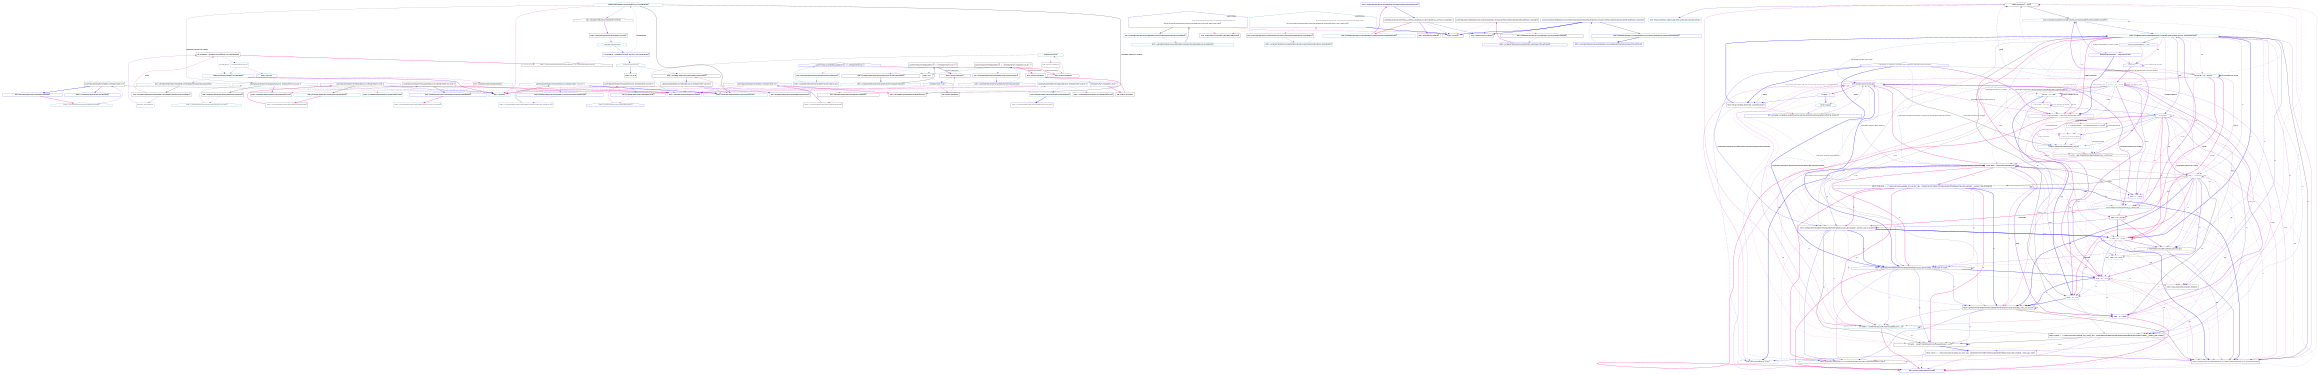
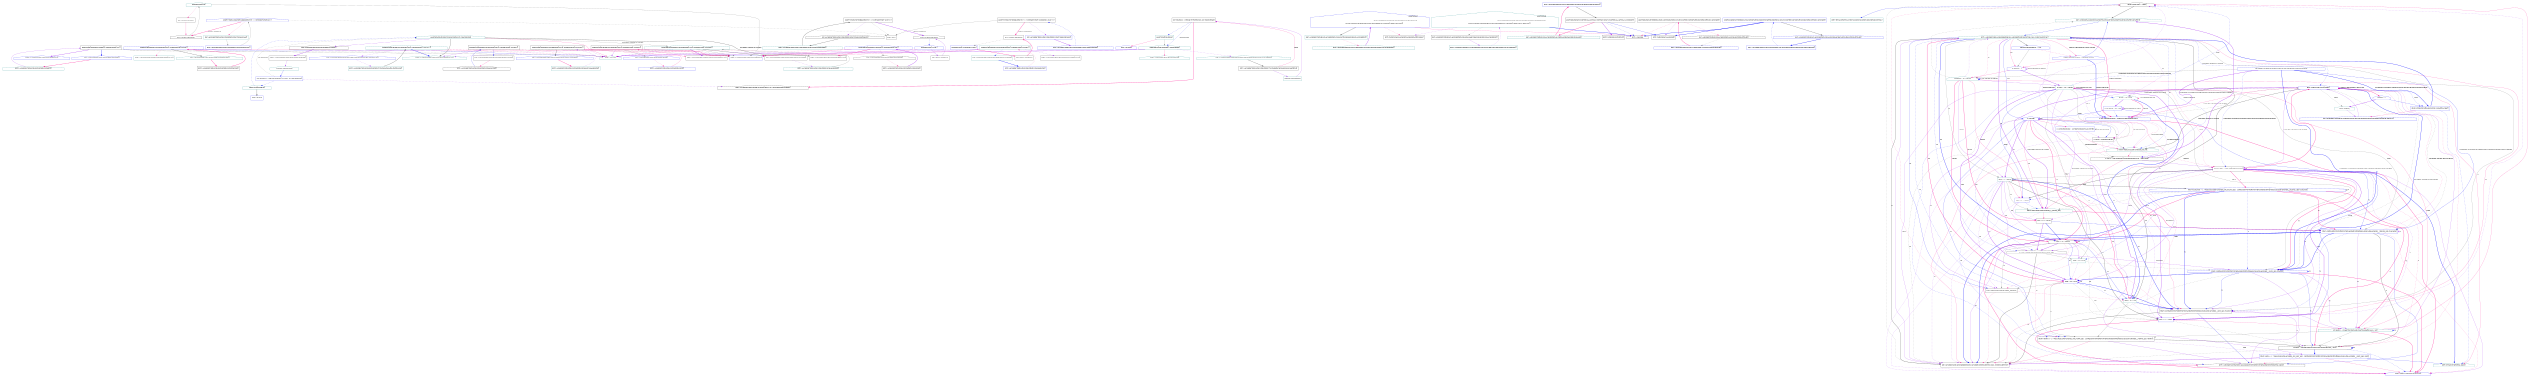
(658, 70) -> (316, 41)
(2074, 121) -> (2157, 132)
